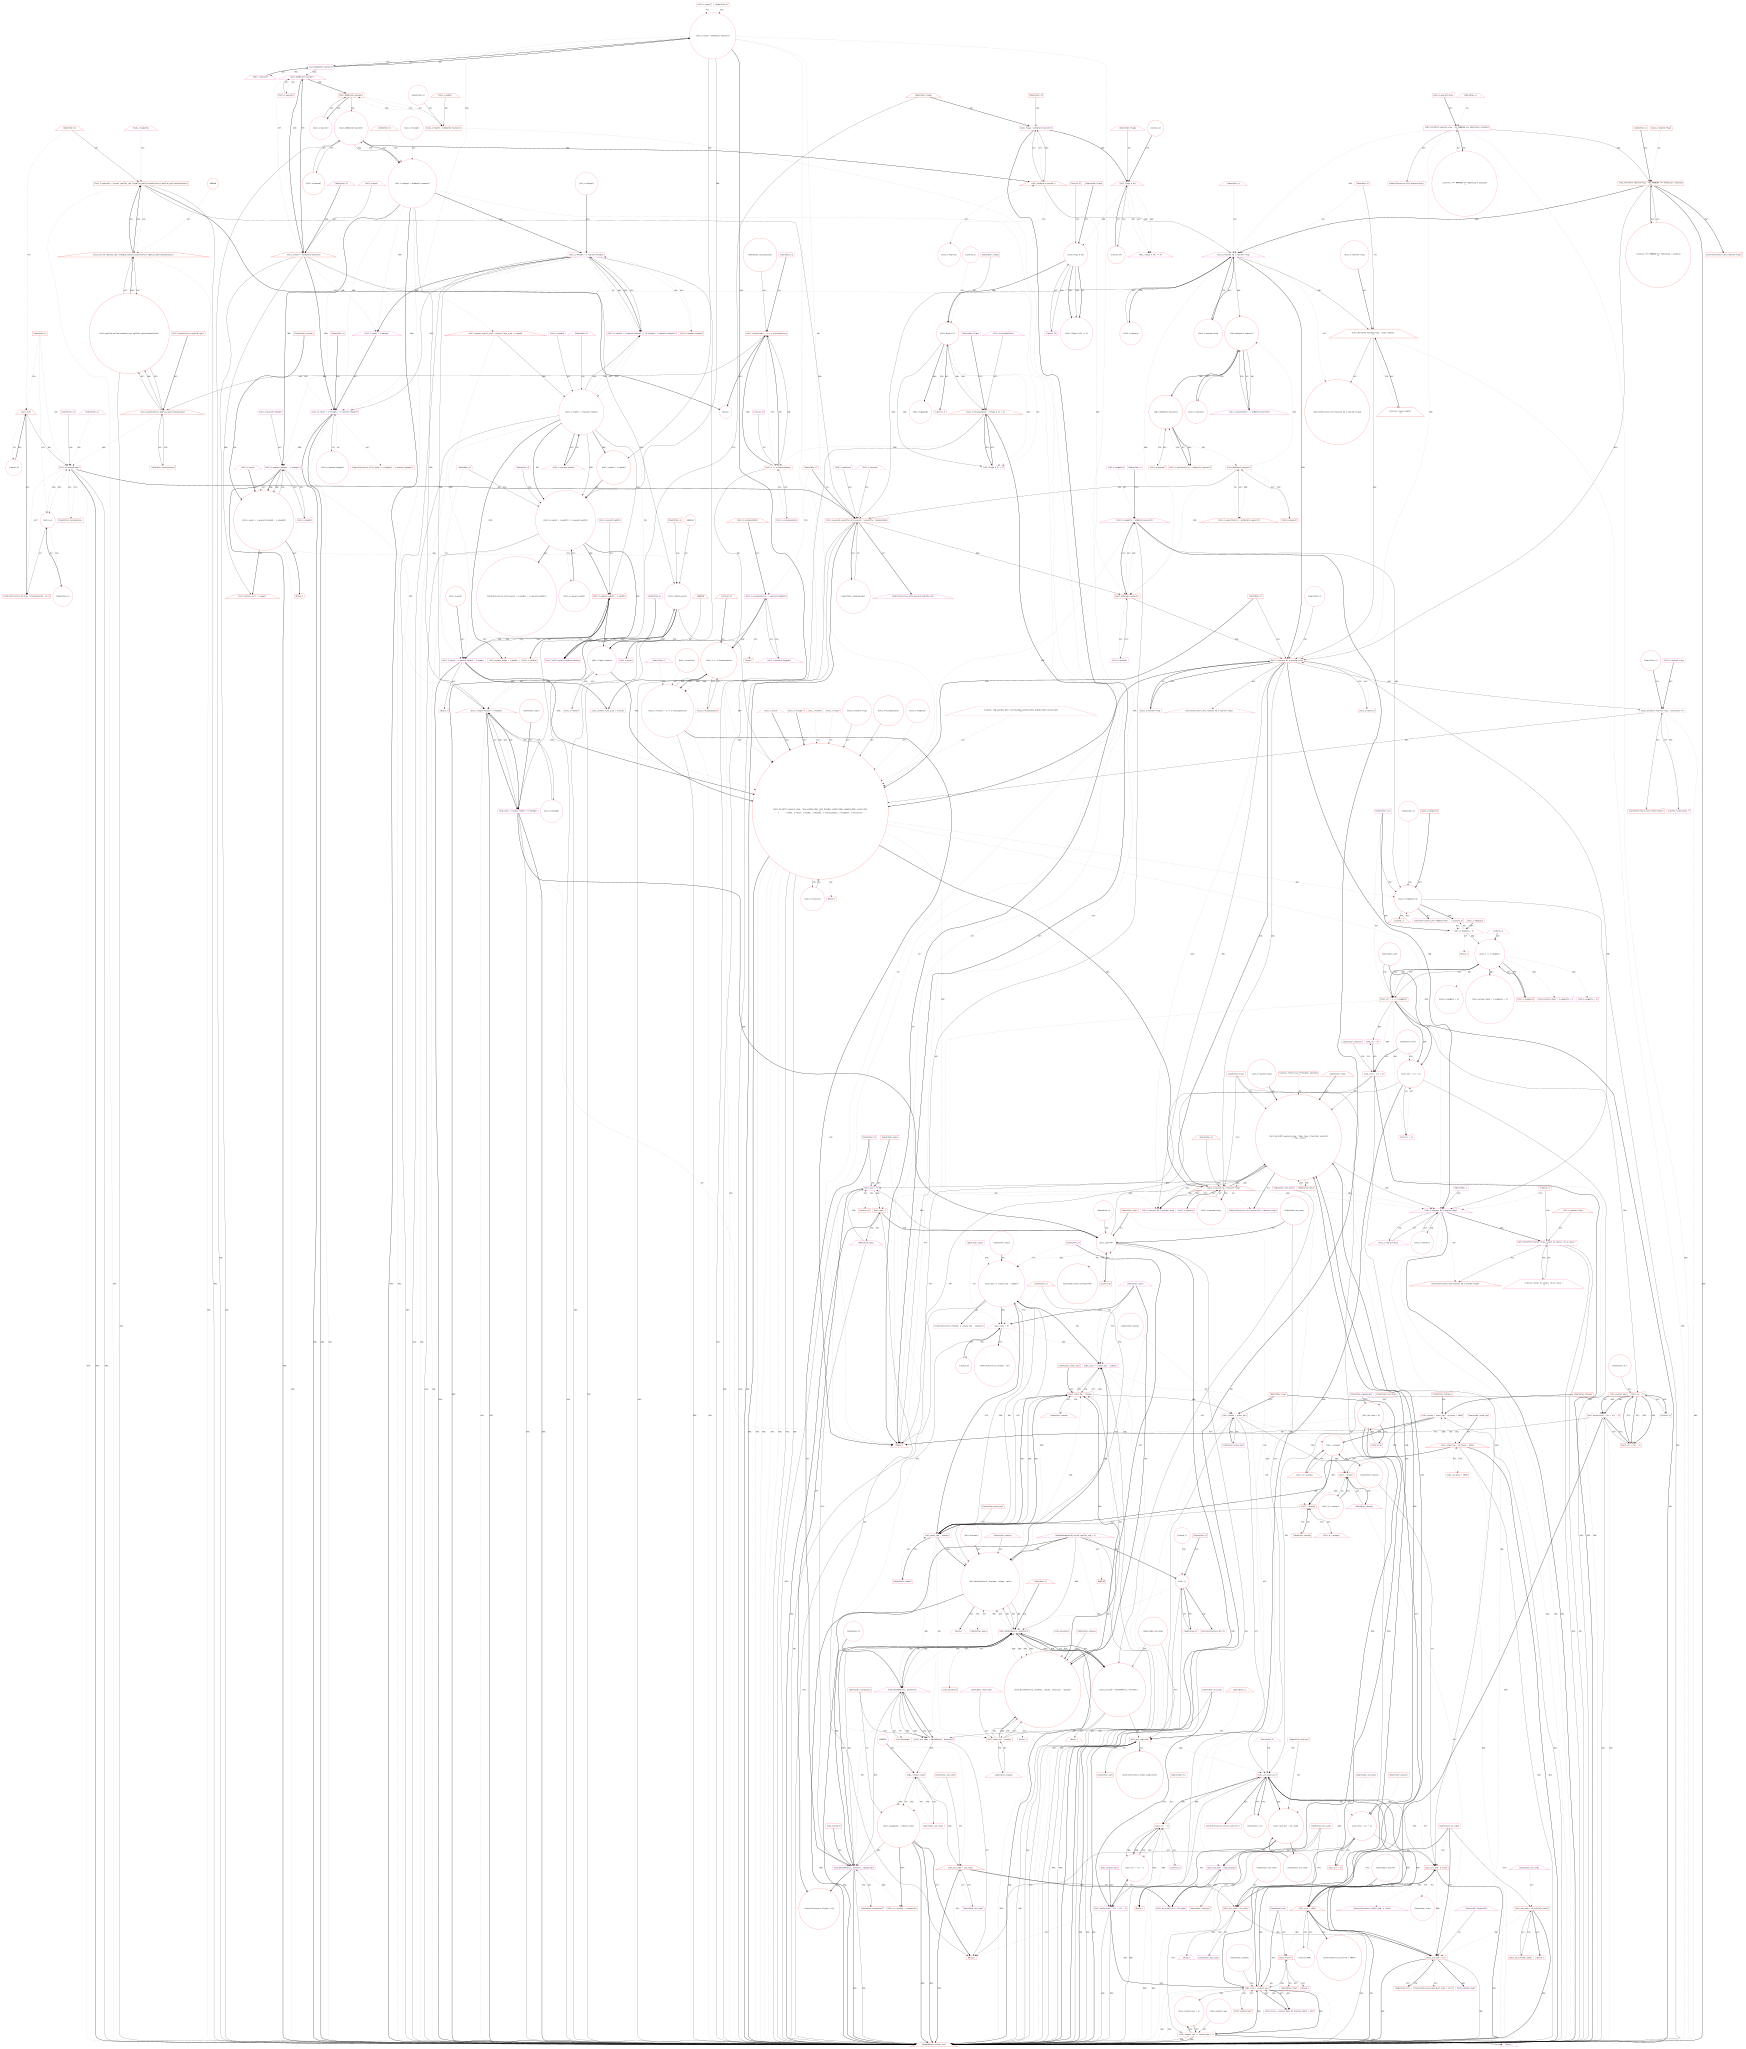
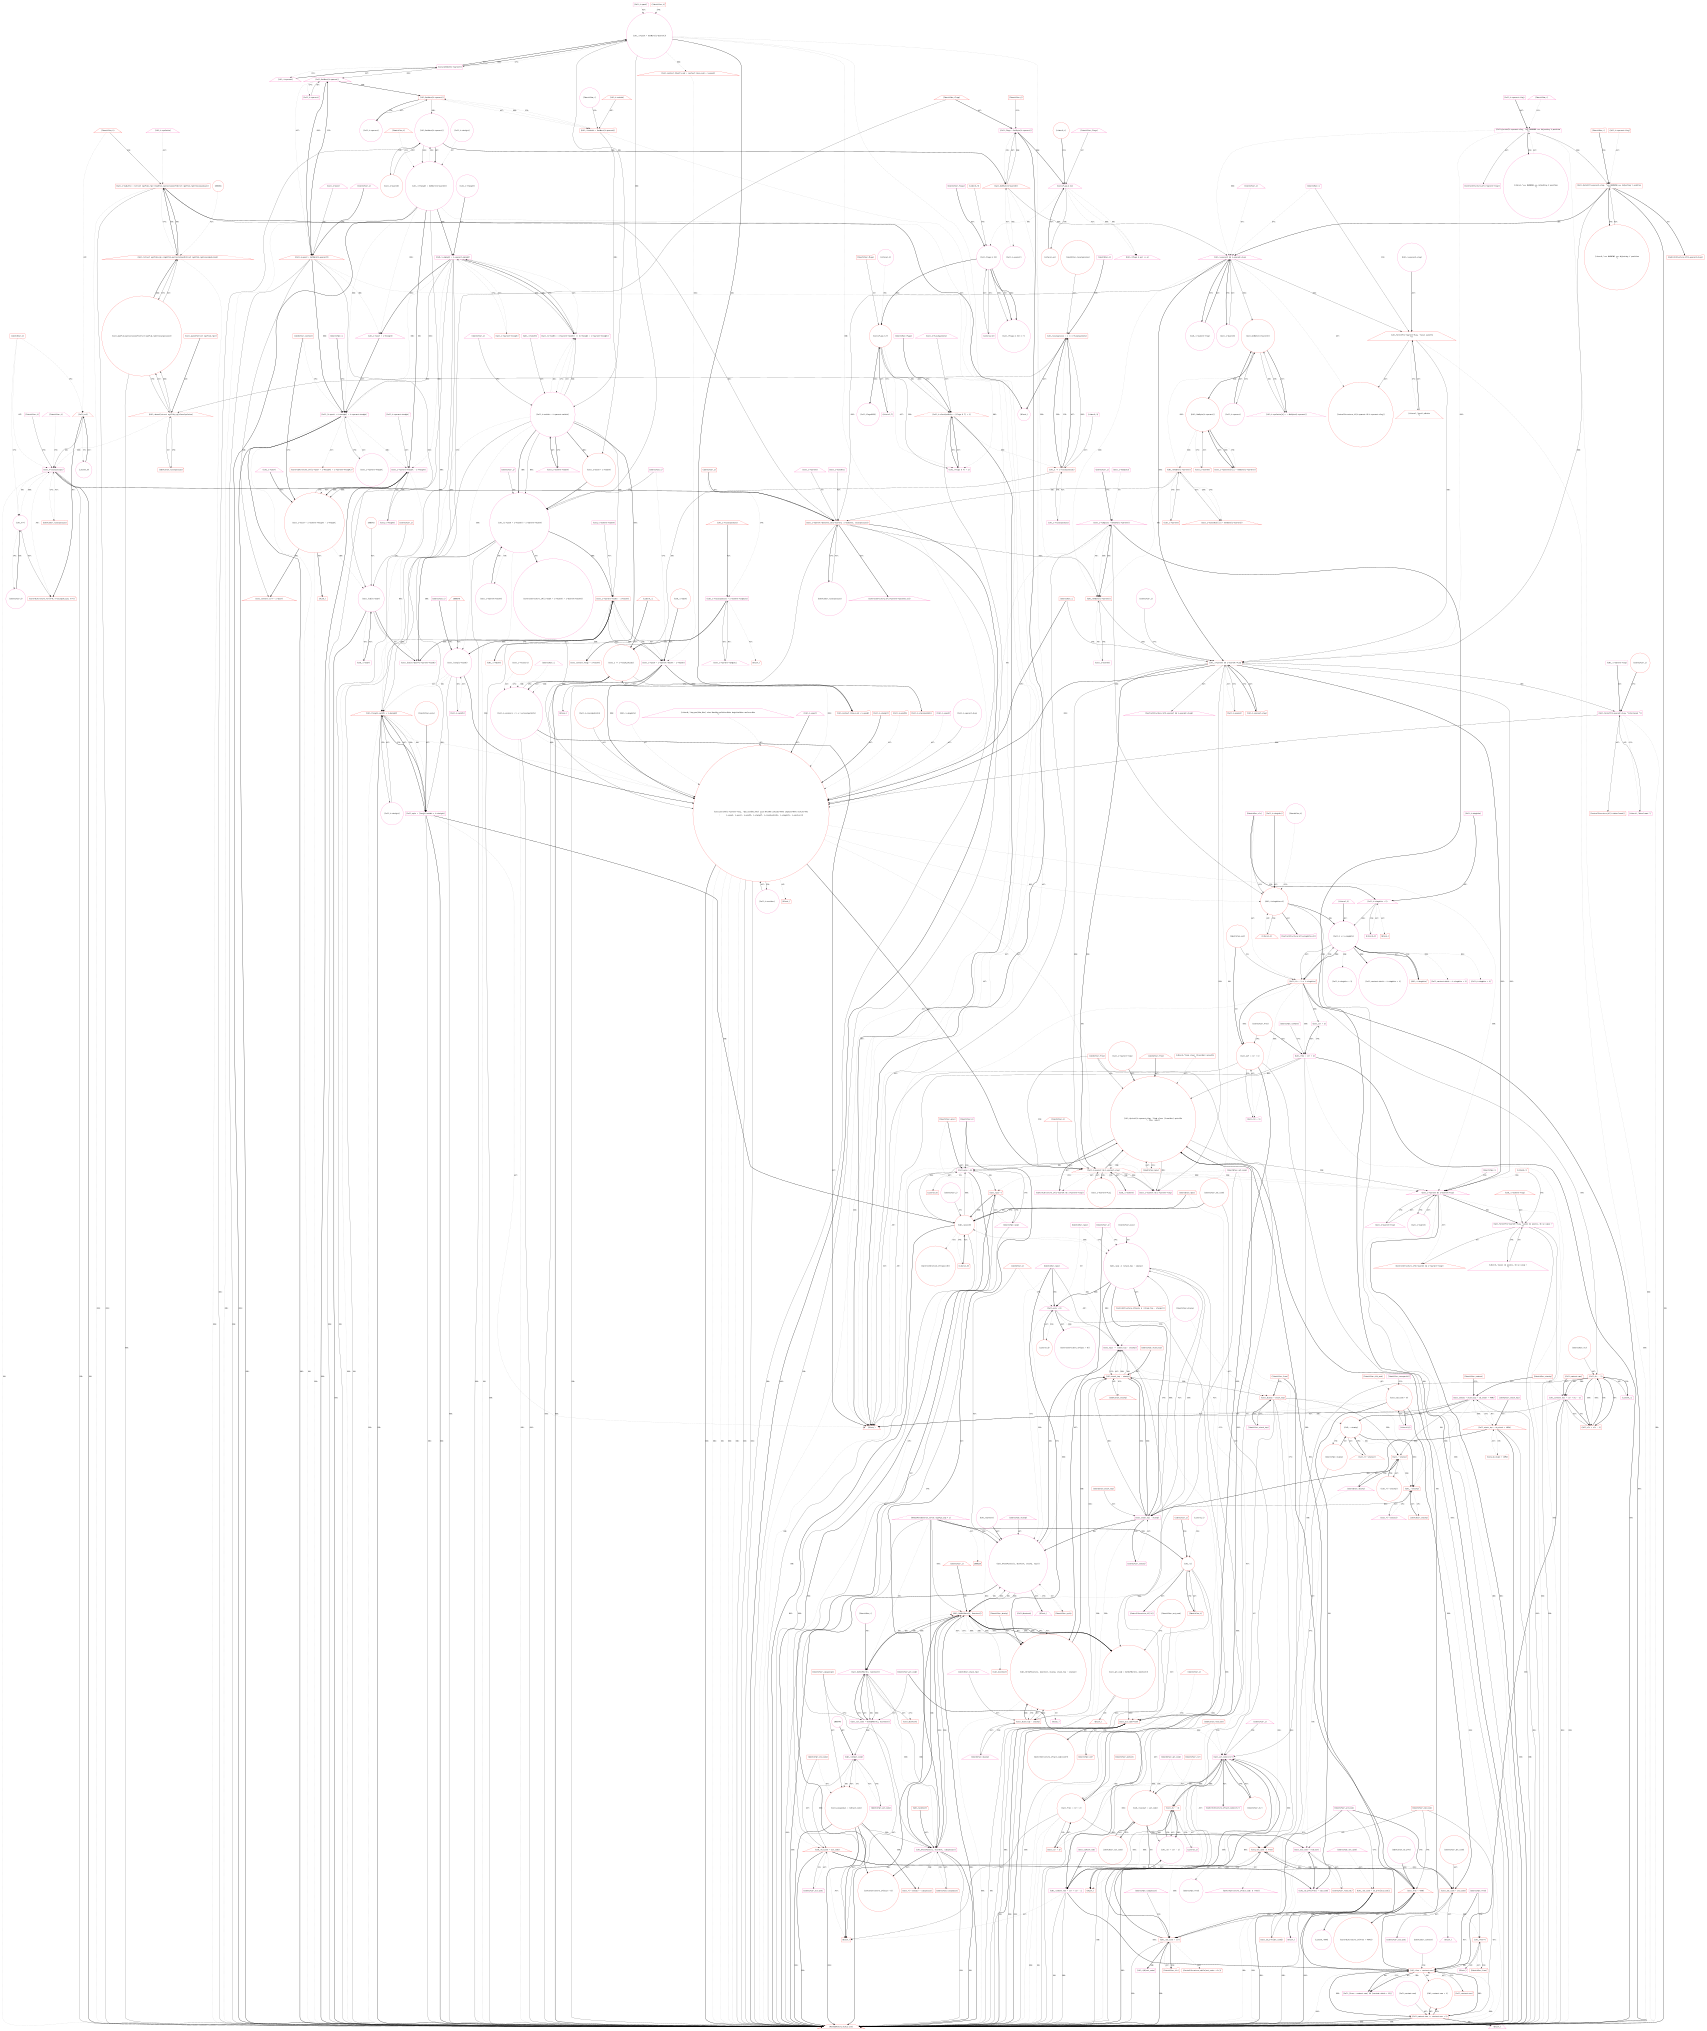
(531, 366) -> (614, 277)
(1436, 911) -> (1312, 910)
(1222, 1868) -> (1307, 1850)
